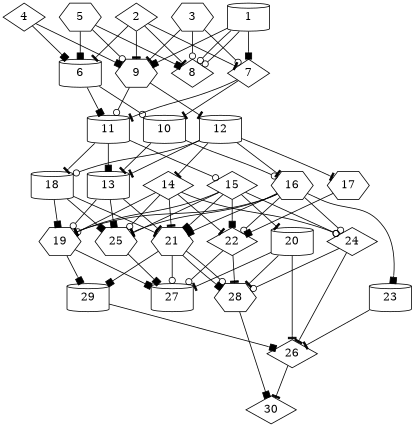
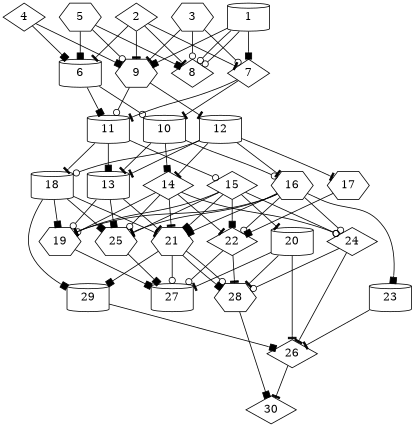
none -> (166, 154)
(72, 266) -> (29, 246)
